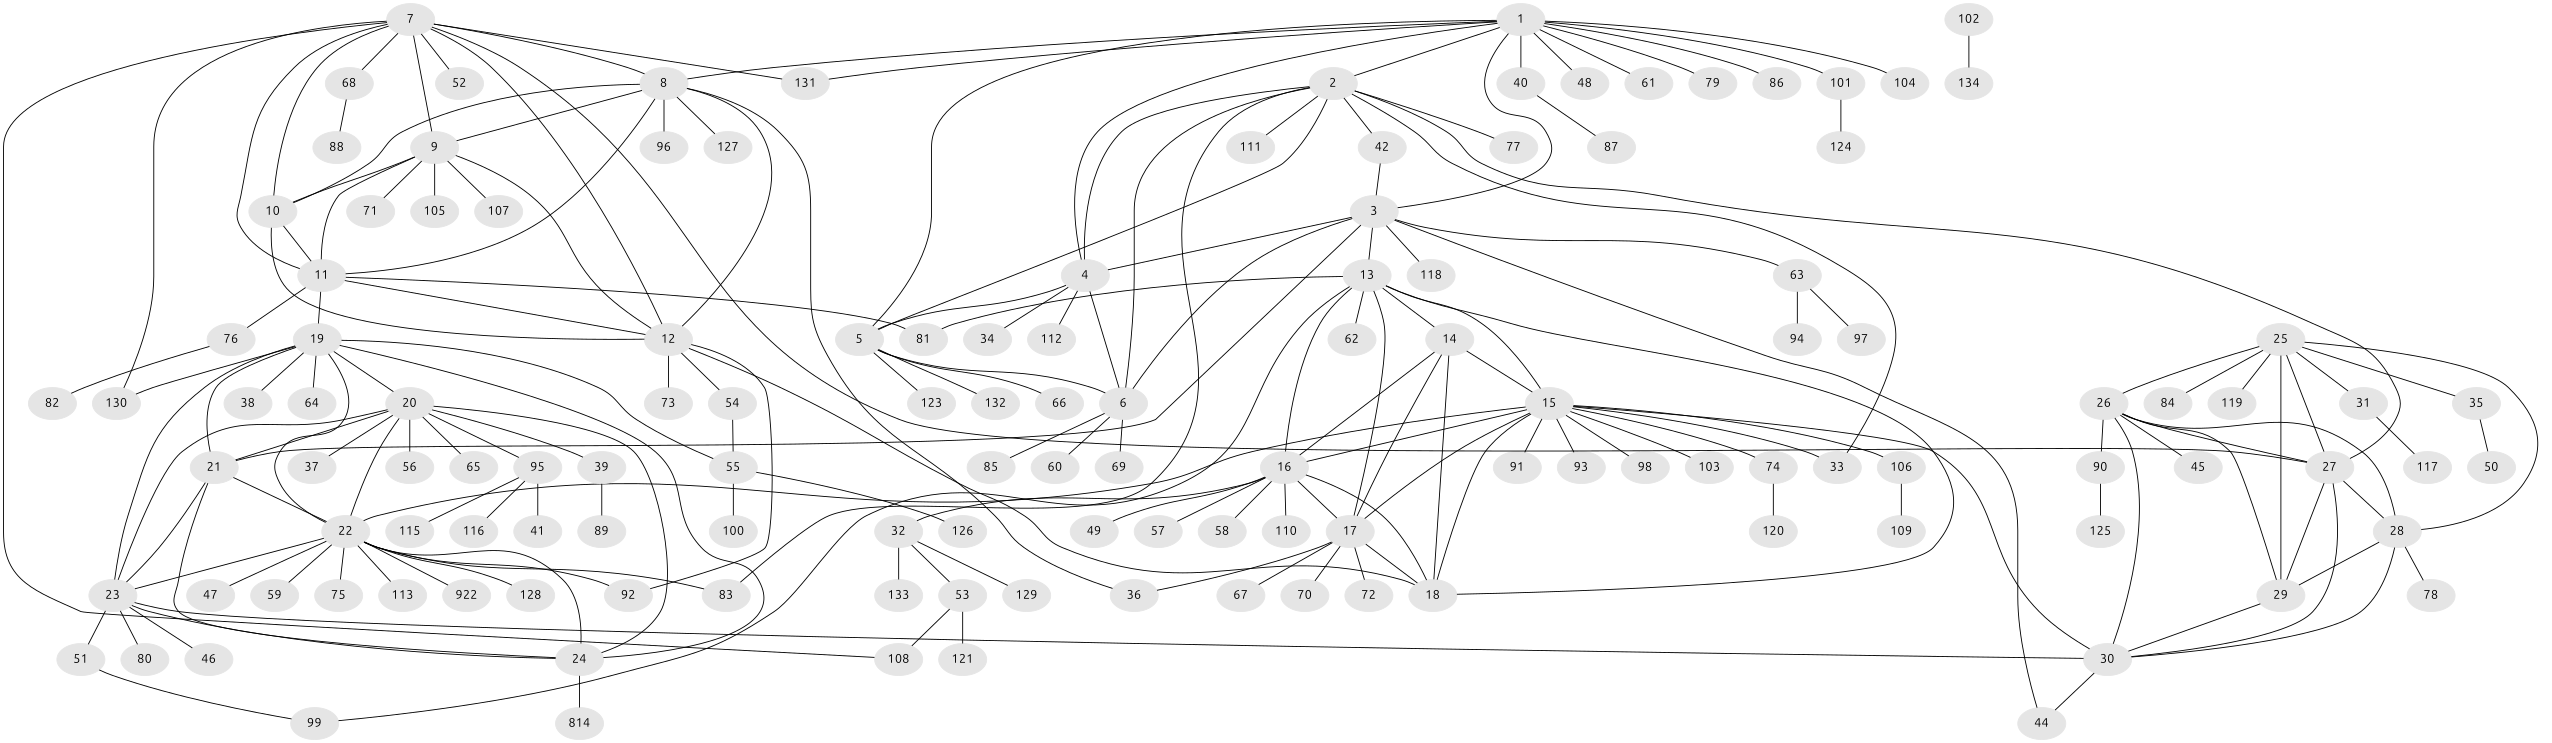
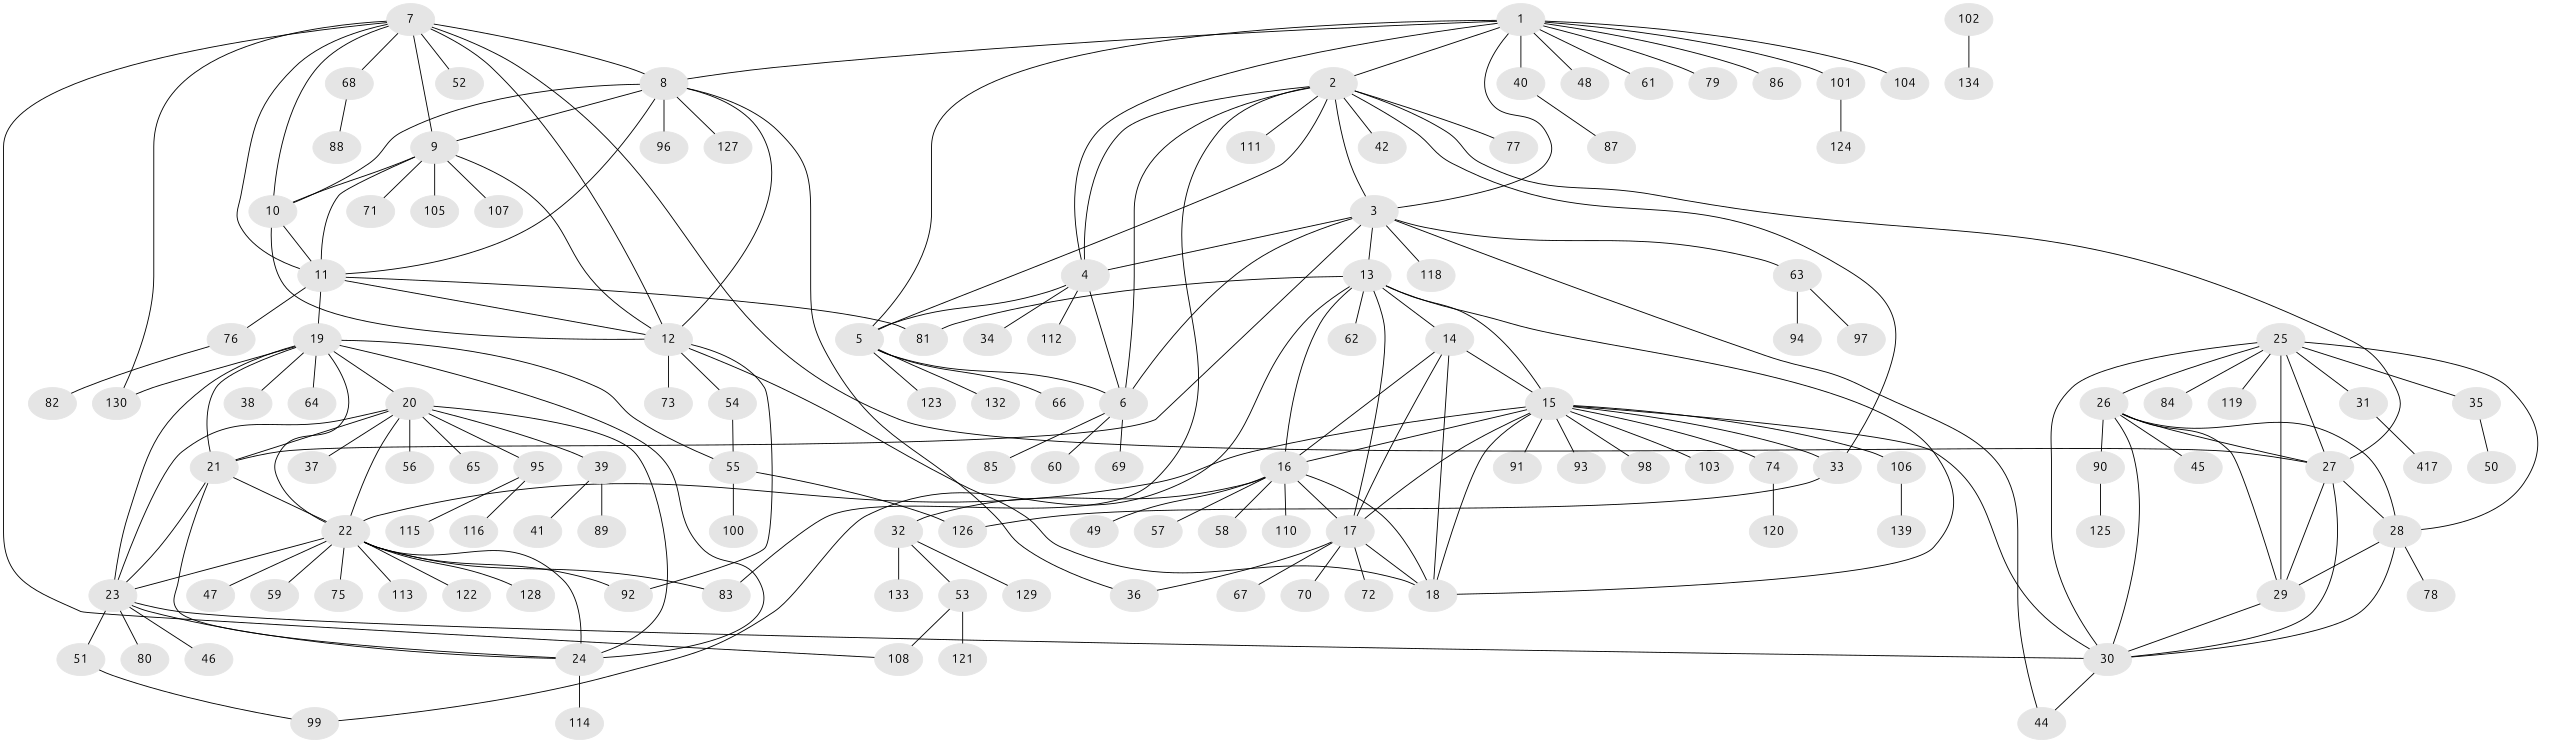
(805, 84) -> none
(1378, 179) -> (1346, 149)
none -> (2052, 423)
(2428, 468) -> (2428, 468)
(538, 500) -> (570, 499)
none -> (1403, 509)
(1901, 532) -> (1901, 532)
(467, 596) -> (467, 596)
(580, 724) -> (580, 724)
